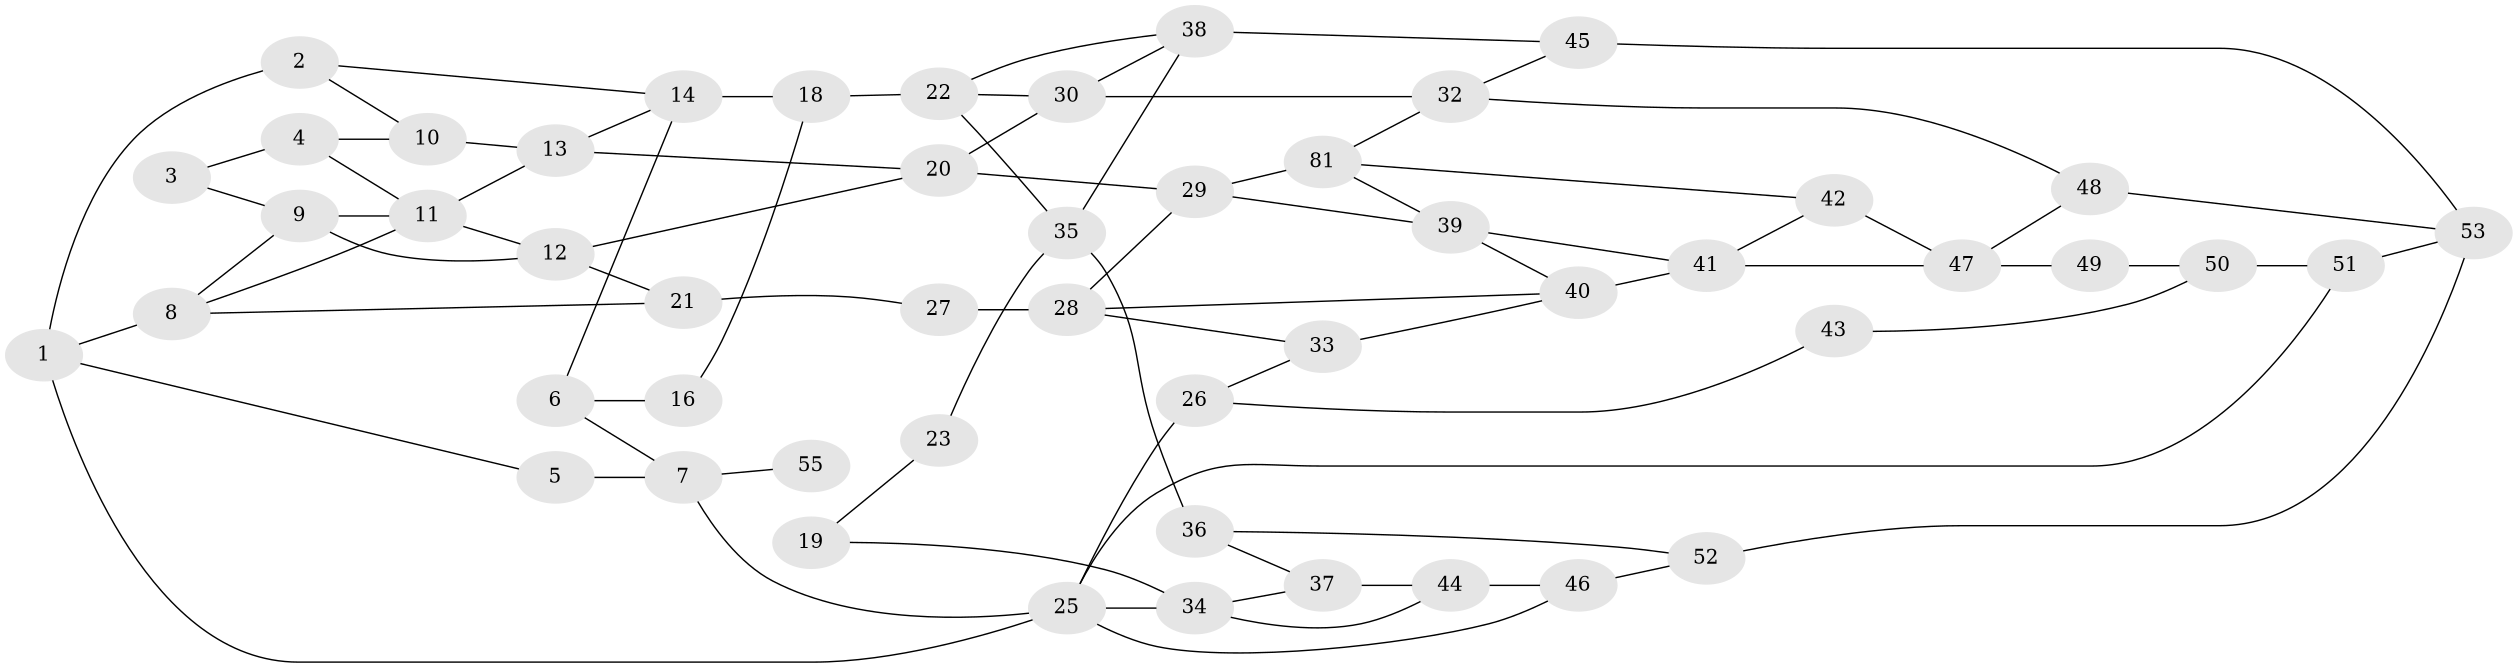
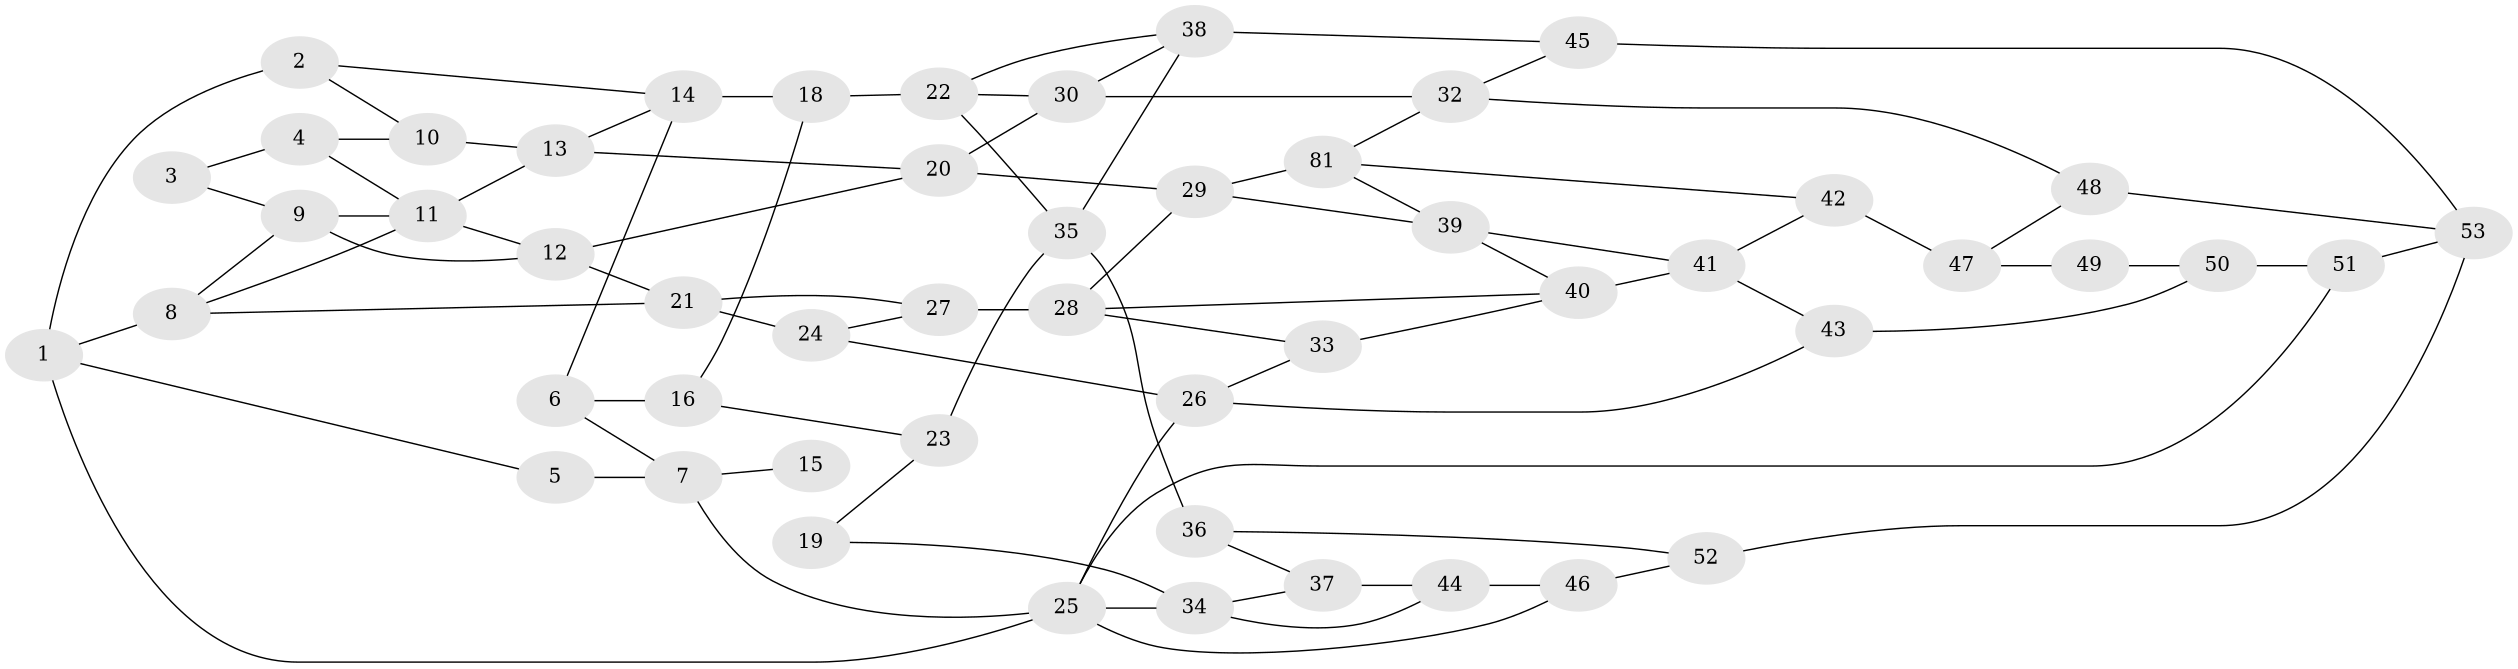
(1834, 266) -> (1770, 298)
none -> (811, 335)
none -> (811, 421)
(811, 466) -> (811, 466)
